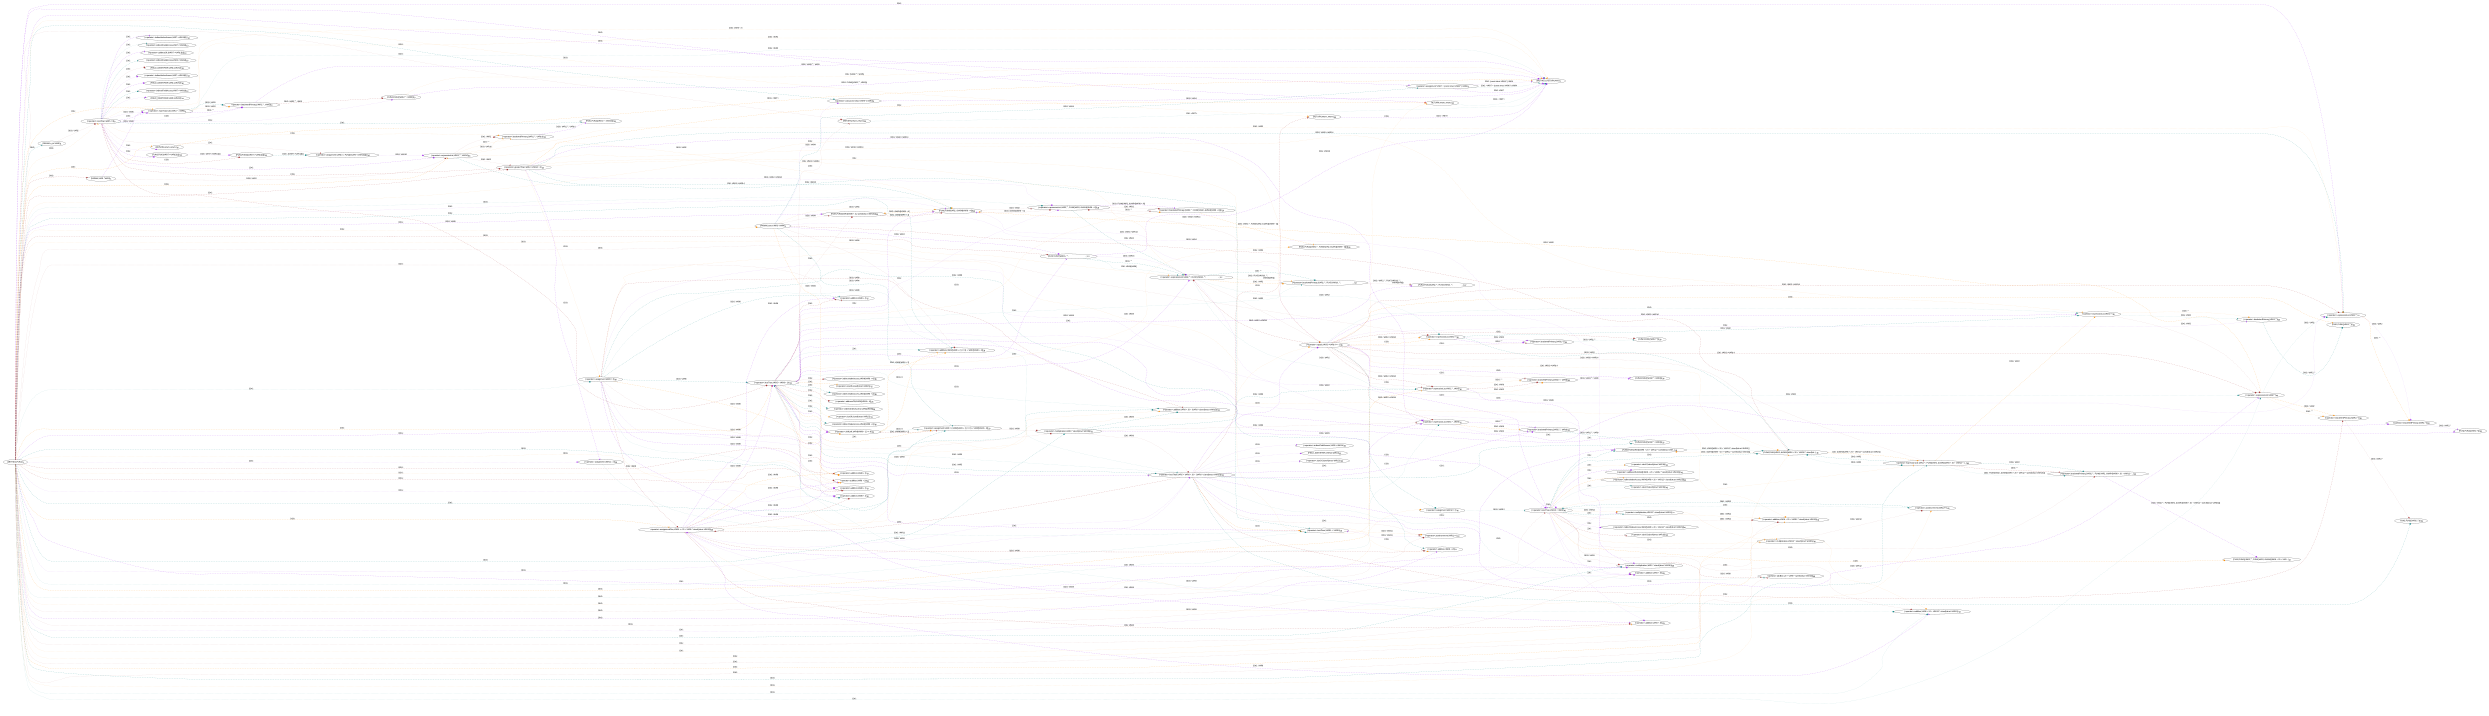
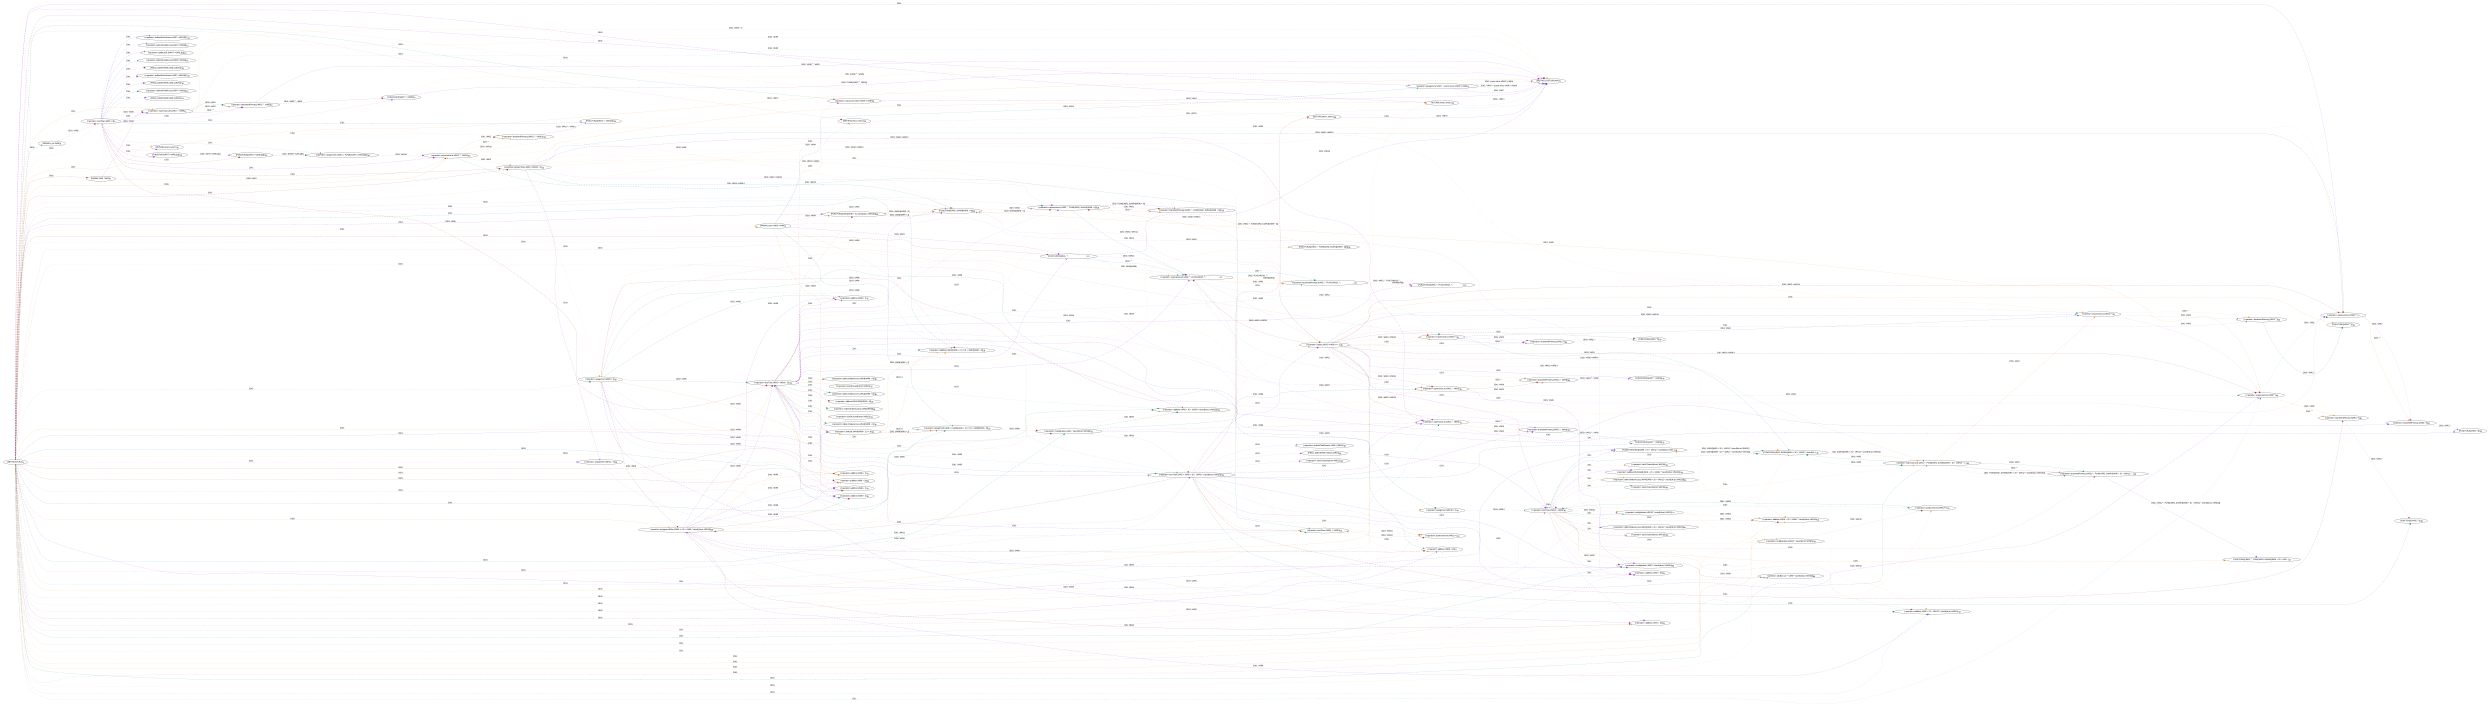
(1328, 258) -> none
